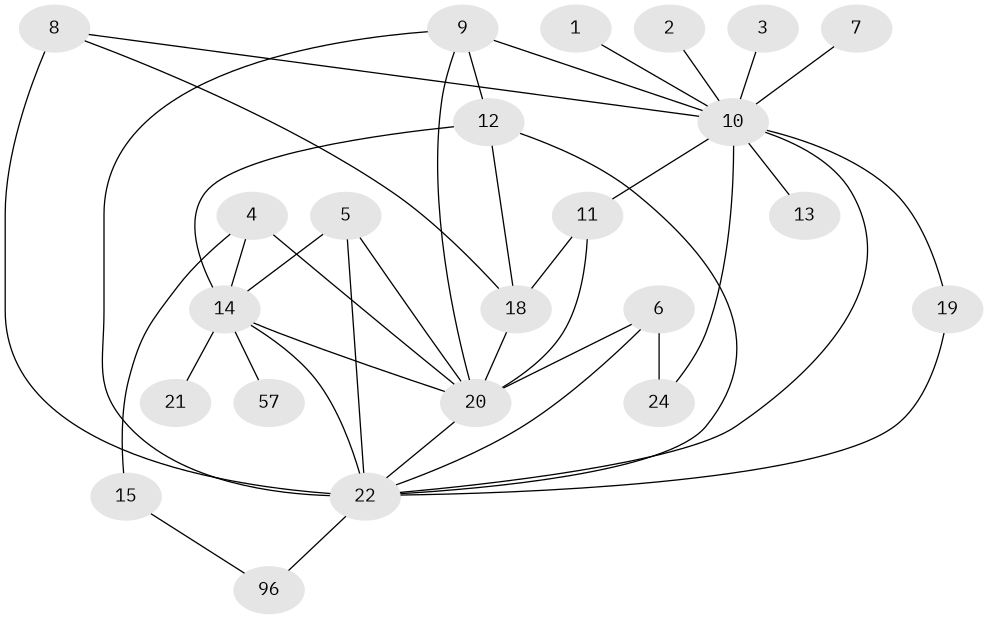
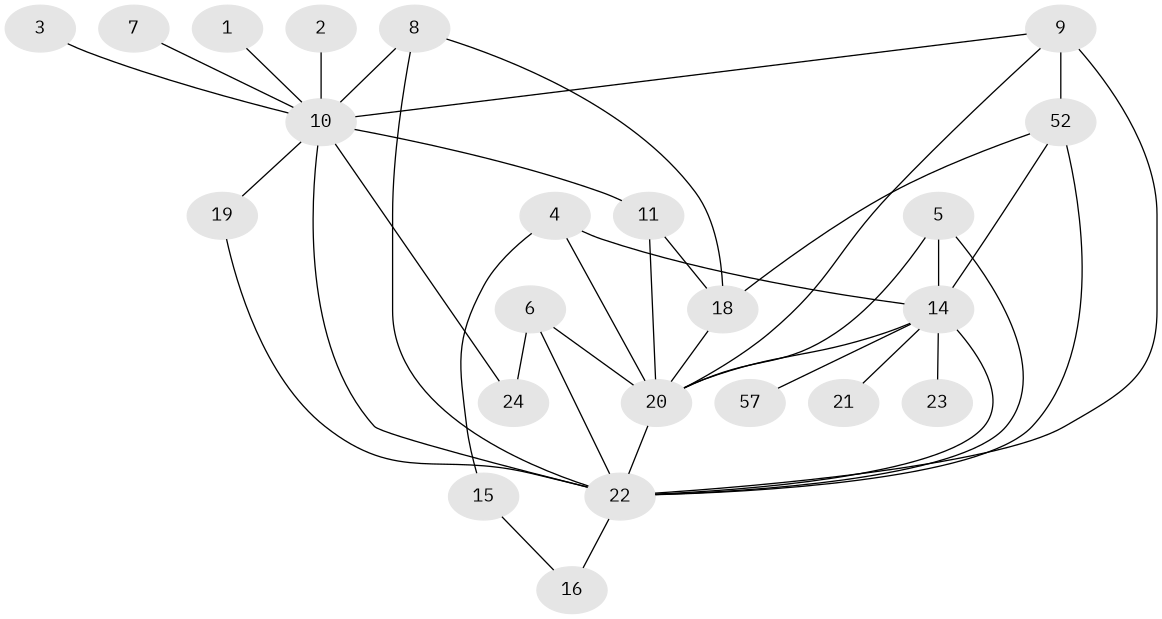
(489, 122) -> (1061, 122)
(805, 216) -> none
none -> (937, 403)
(269, 590) -> (572, 590)
